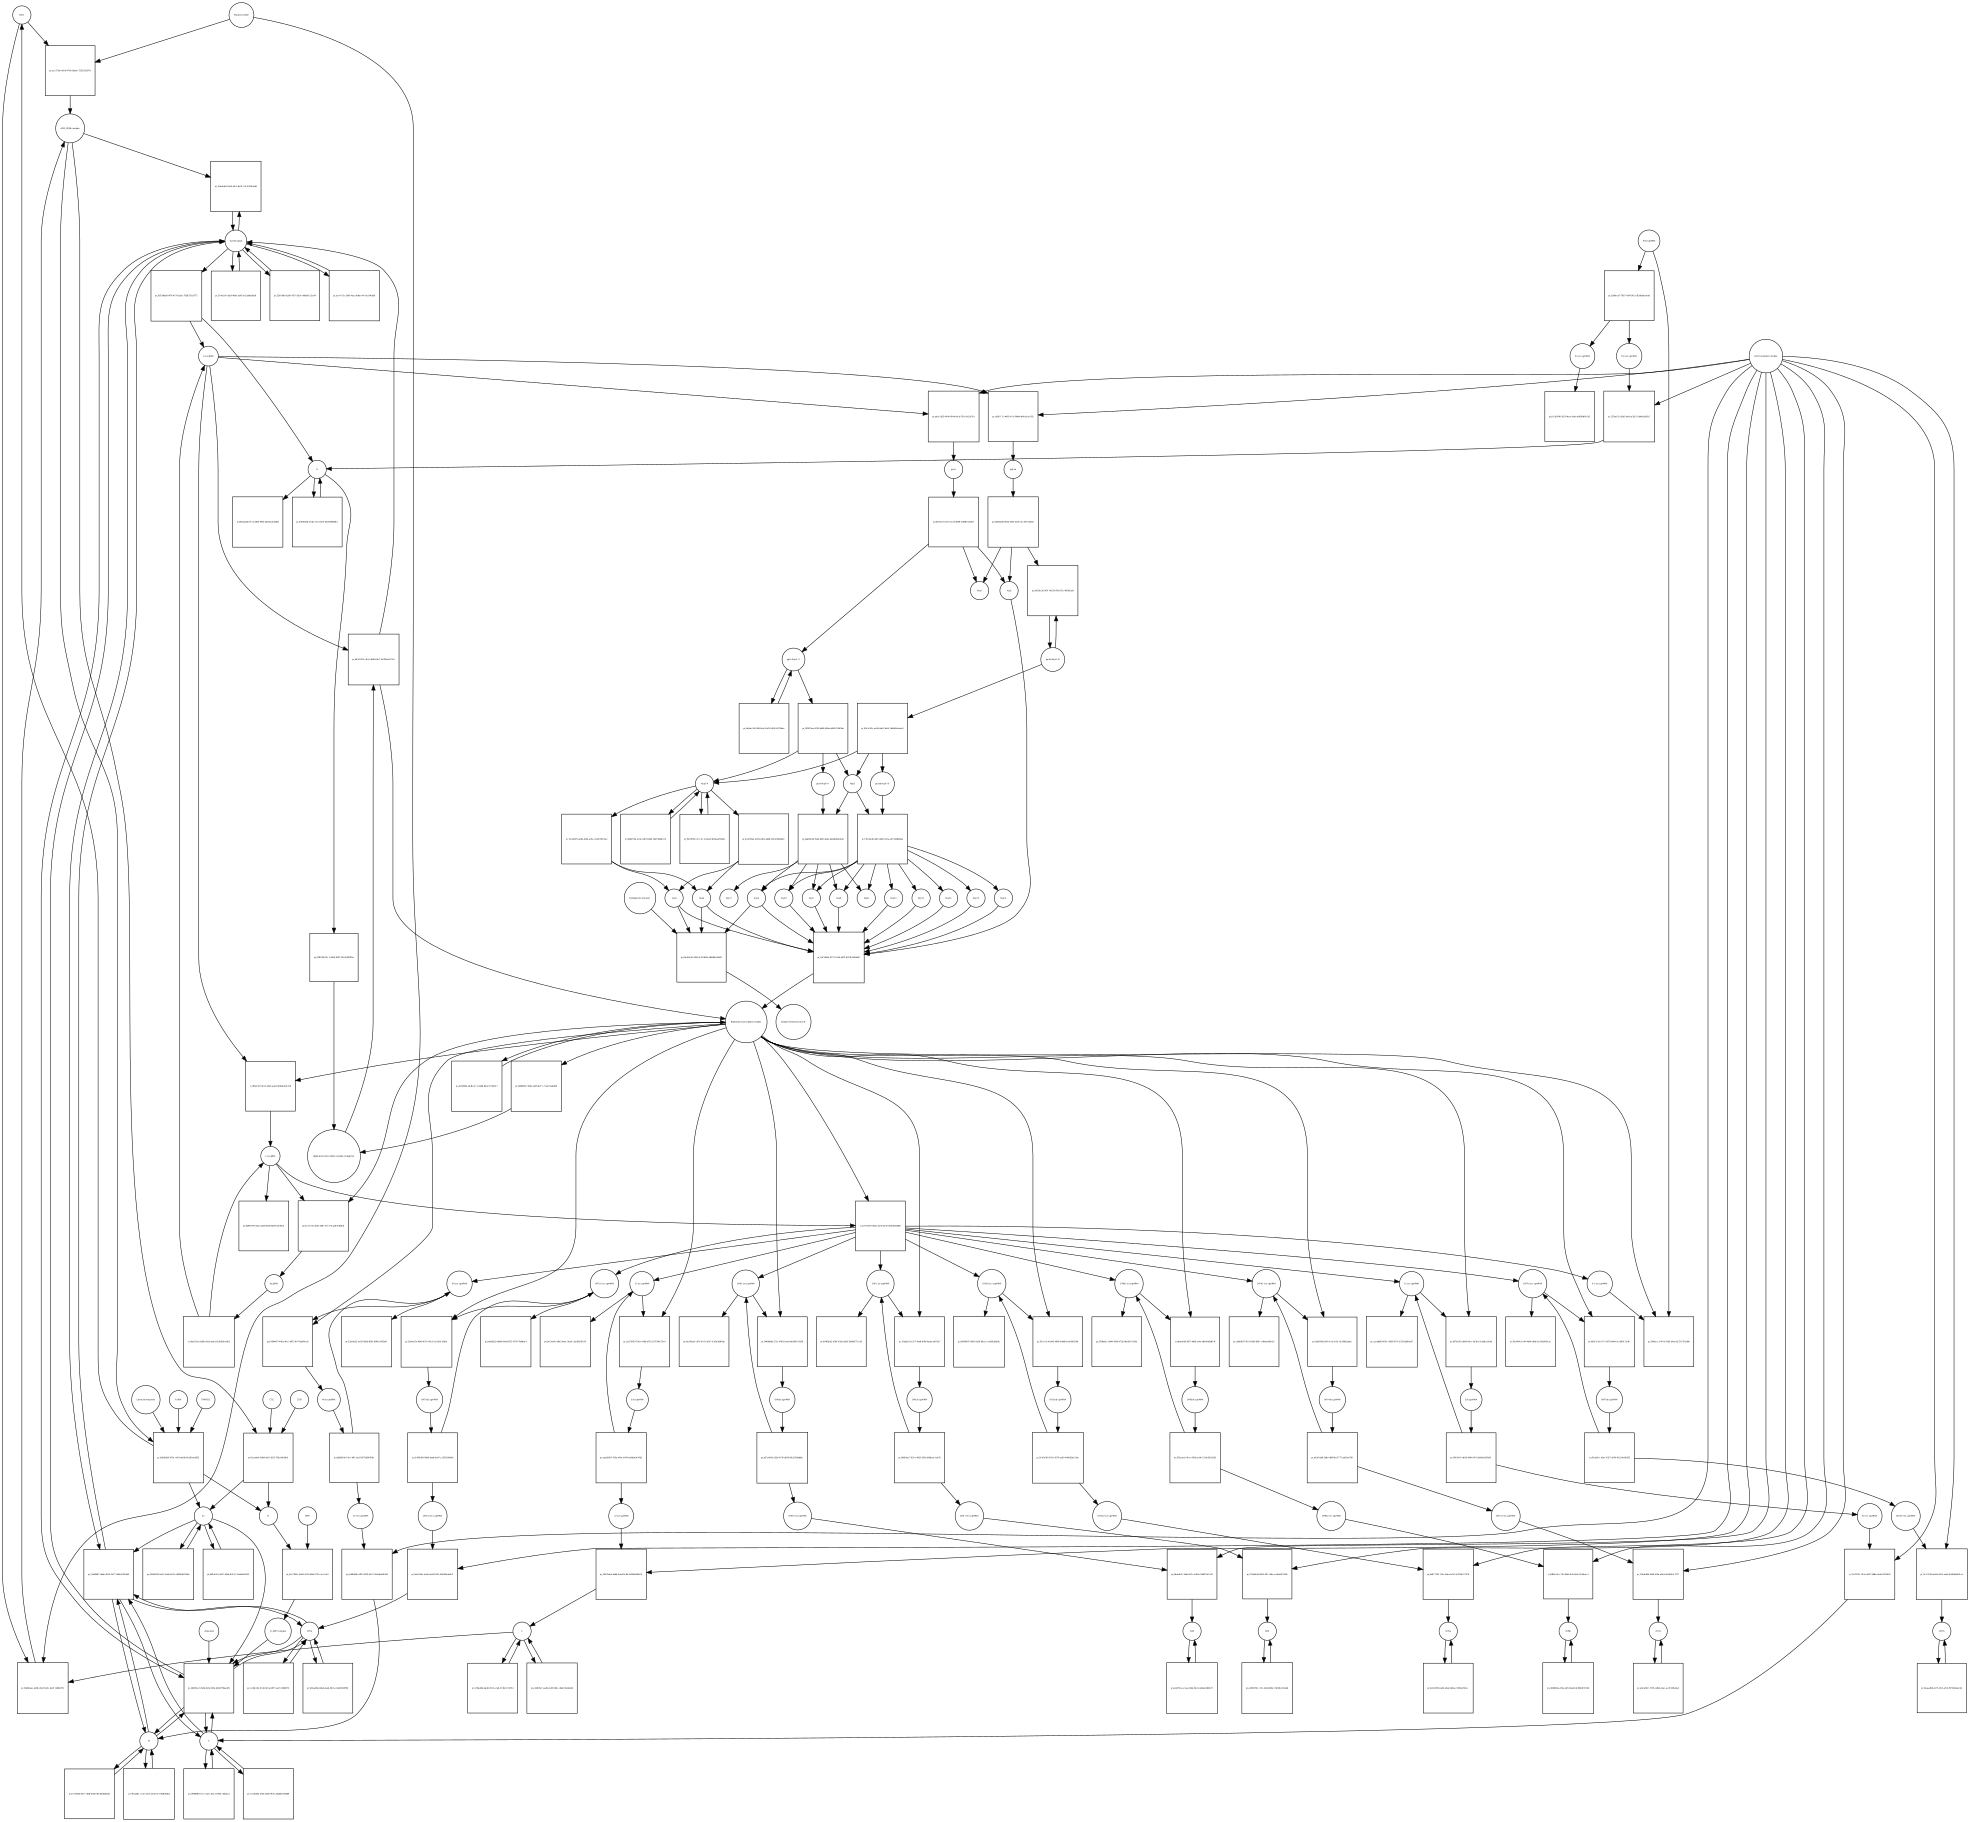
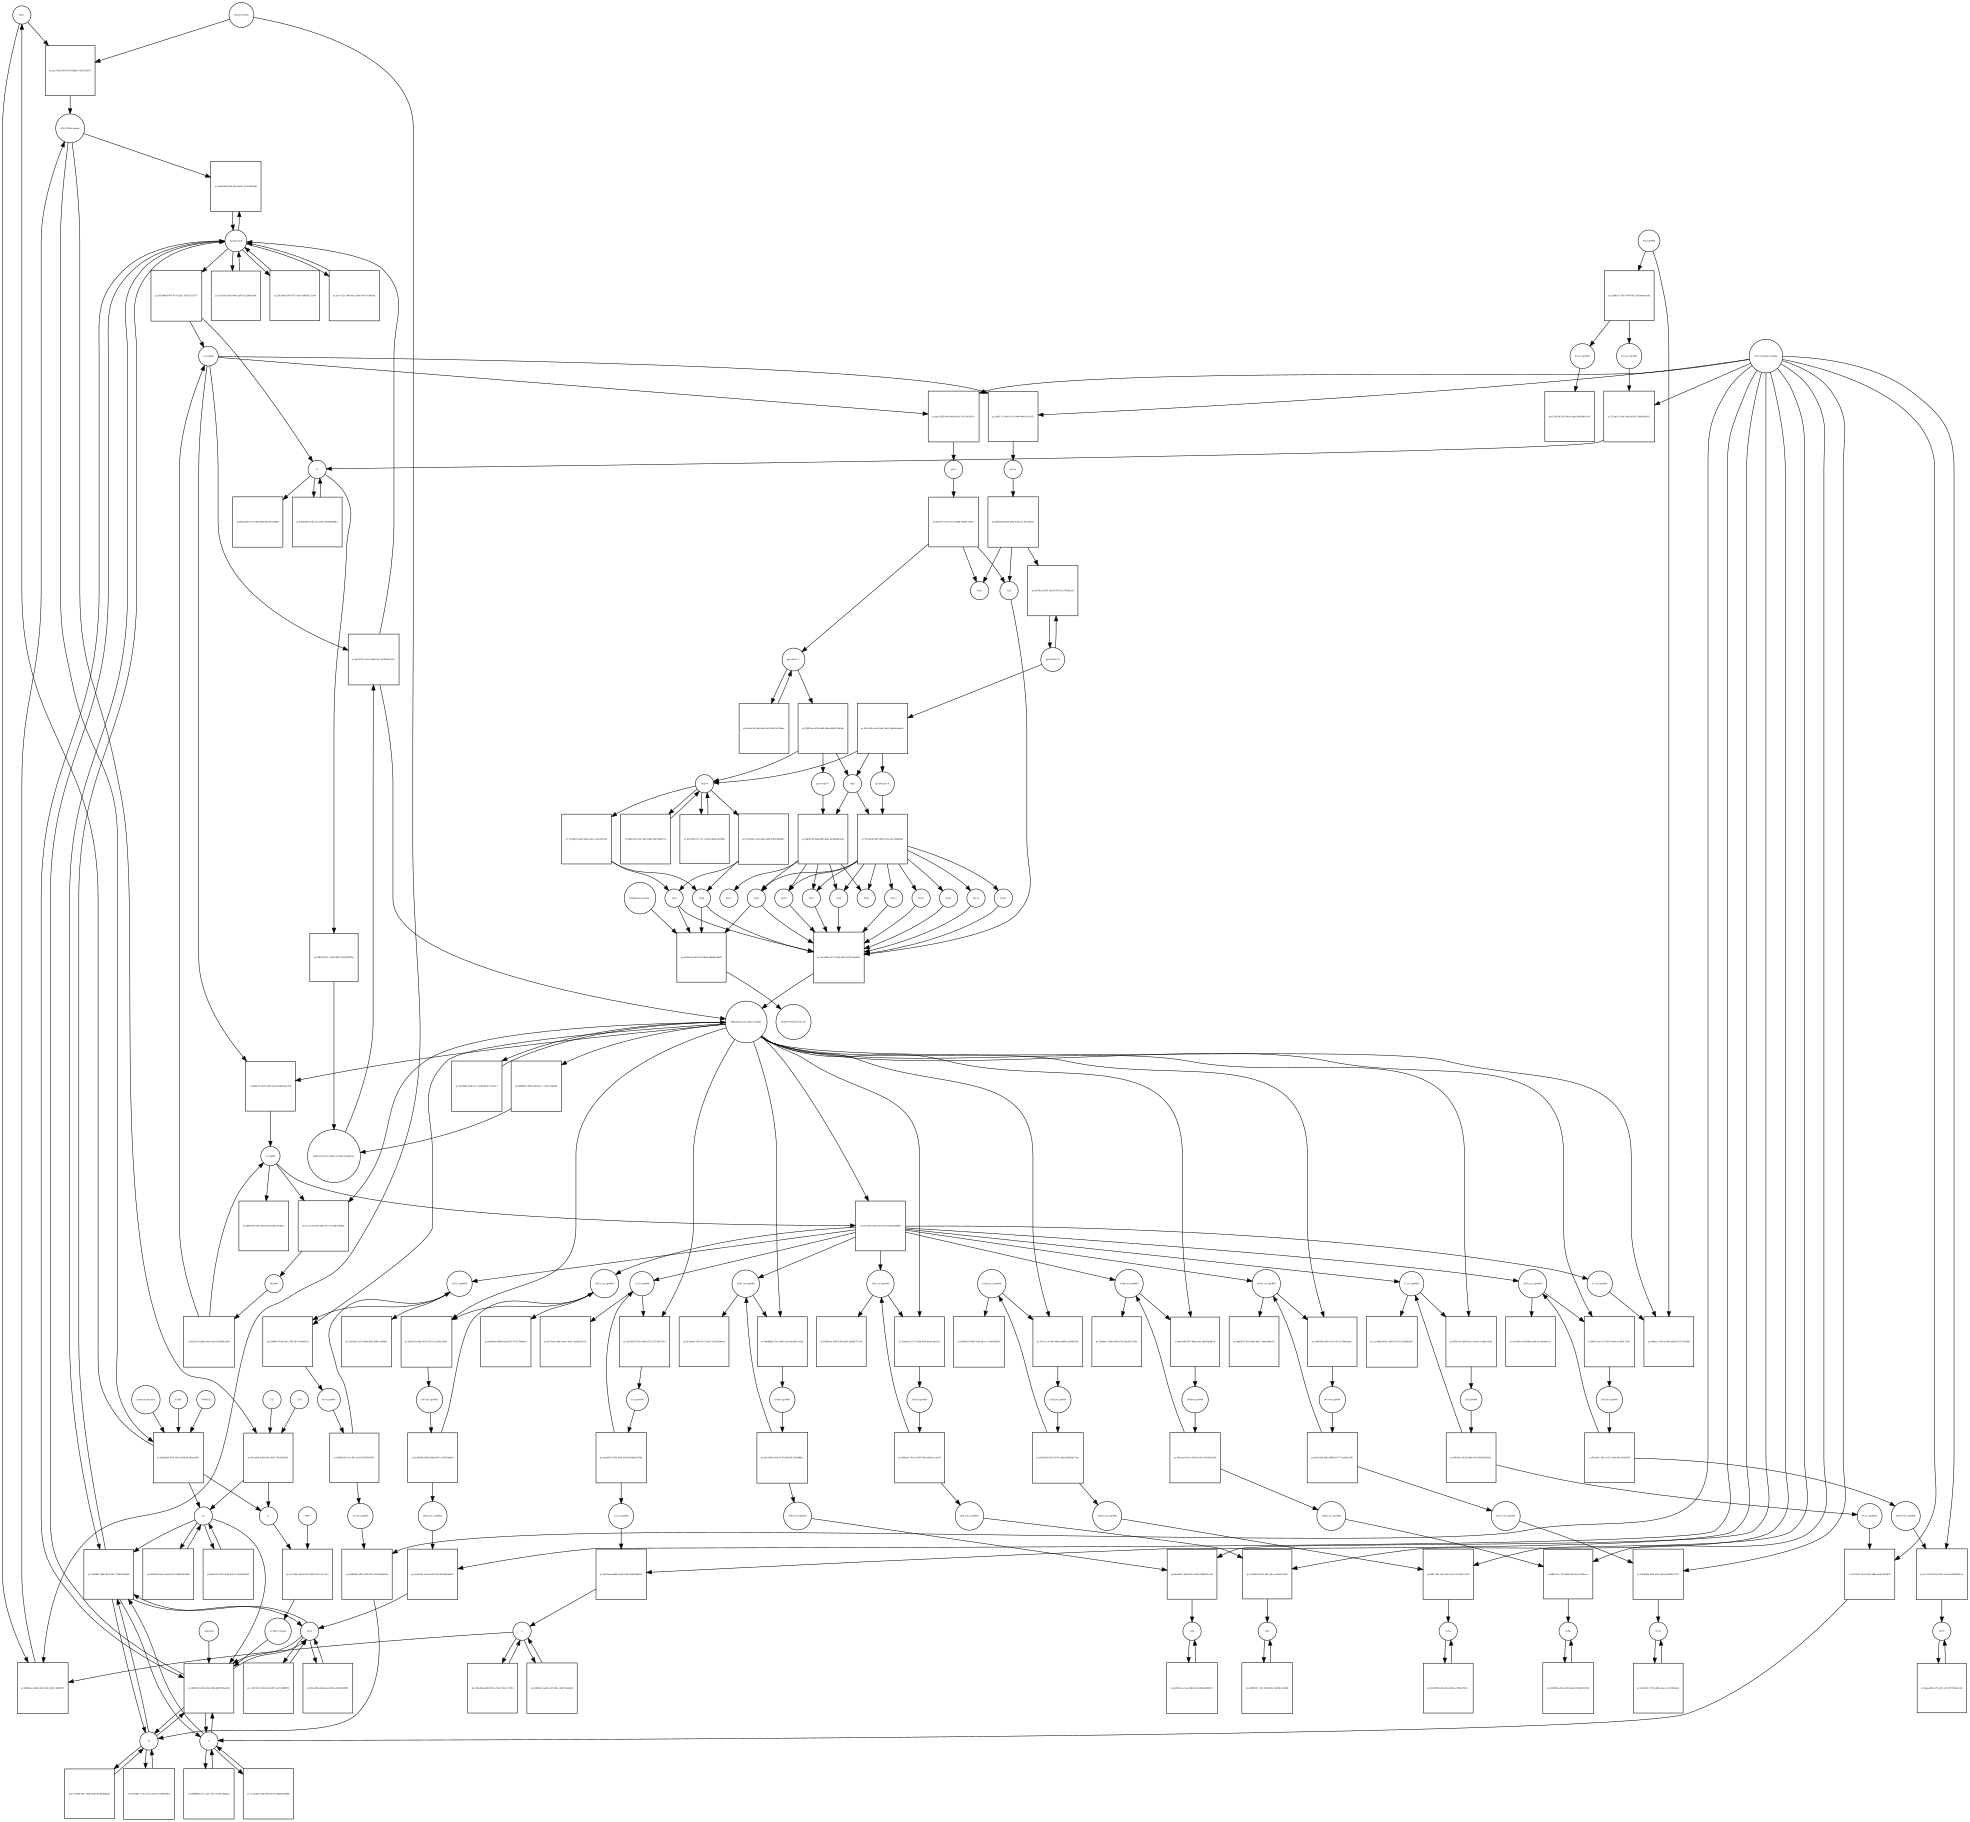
(940, 1257) -> none
